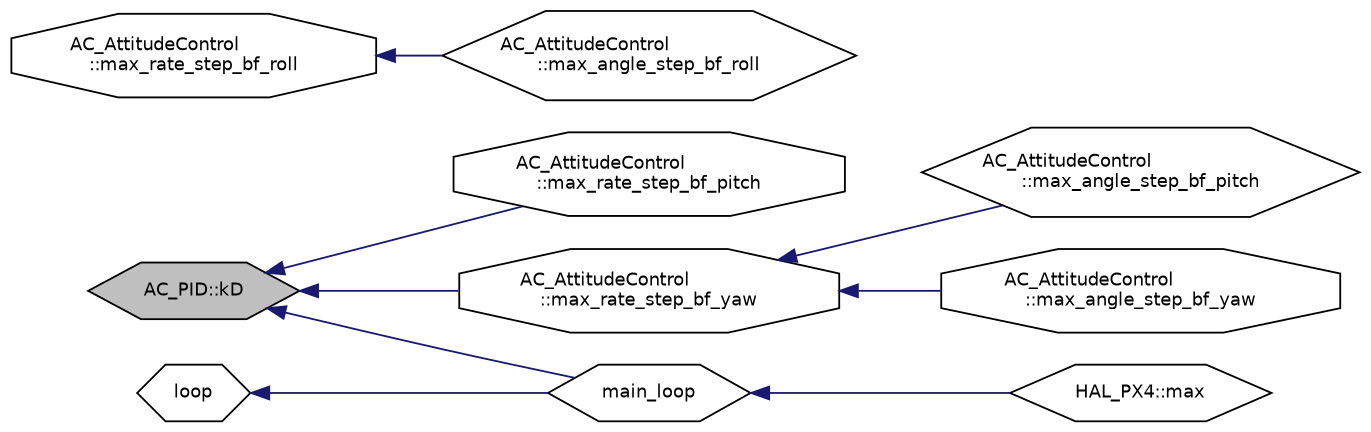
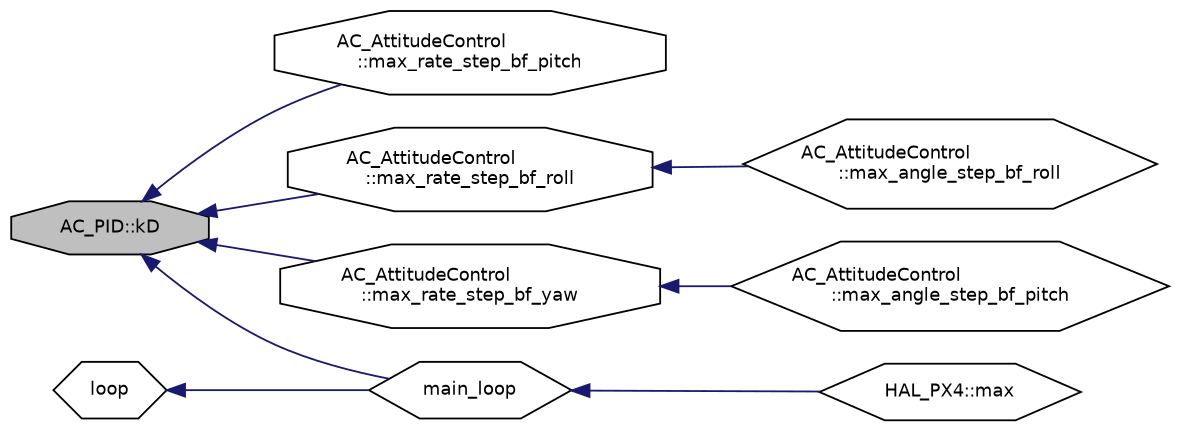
none -> (268, 202)
(194, 291) -> (110, 228)
(1141, 291) -> none
